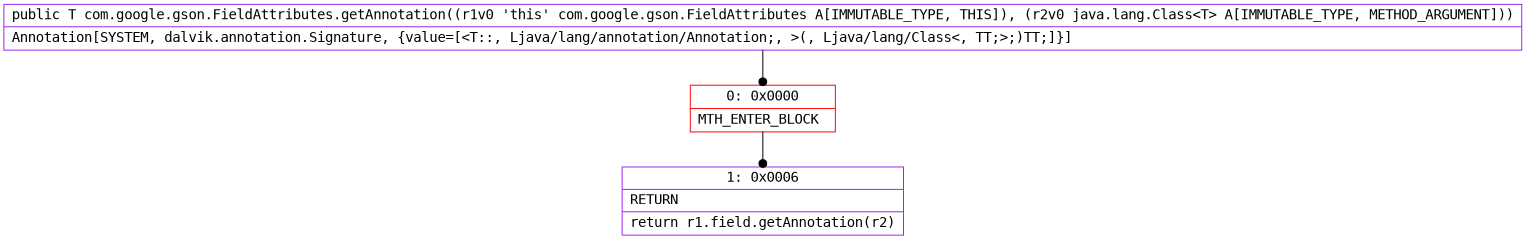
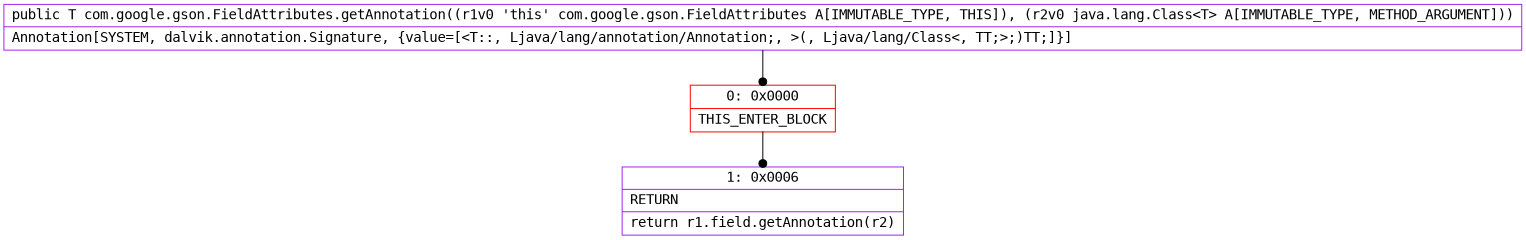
(758, 120) -> (763, 120)
